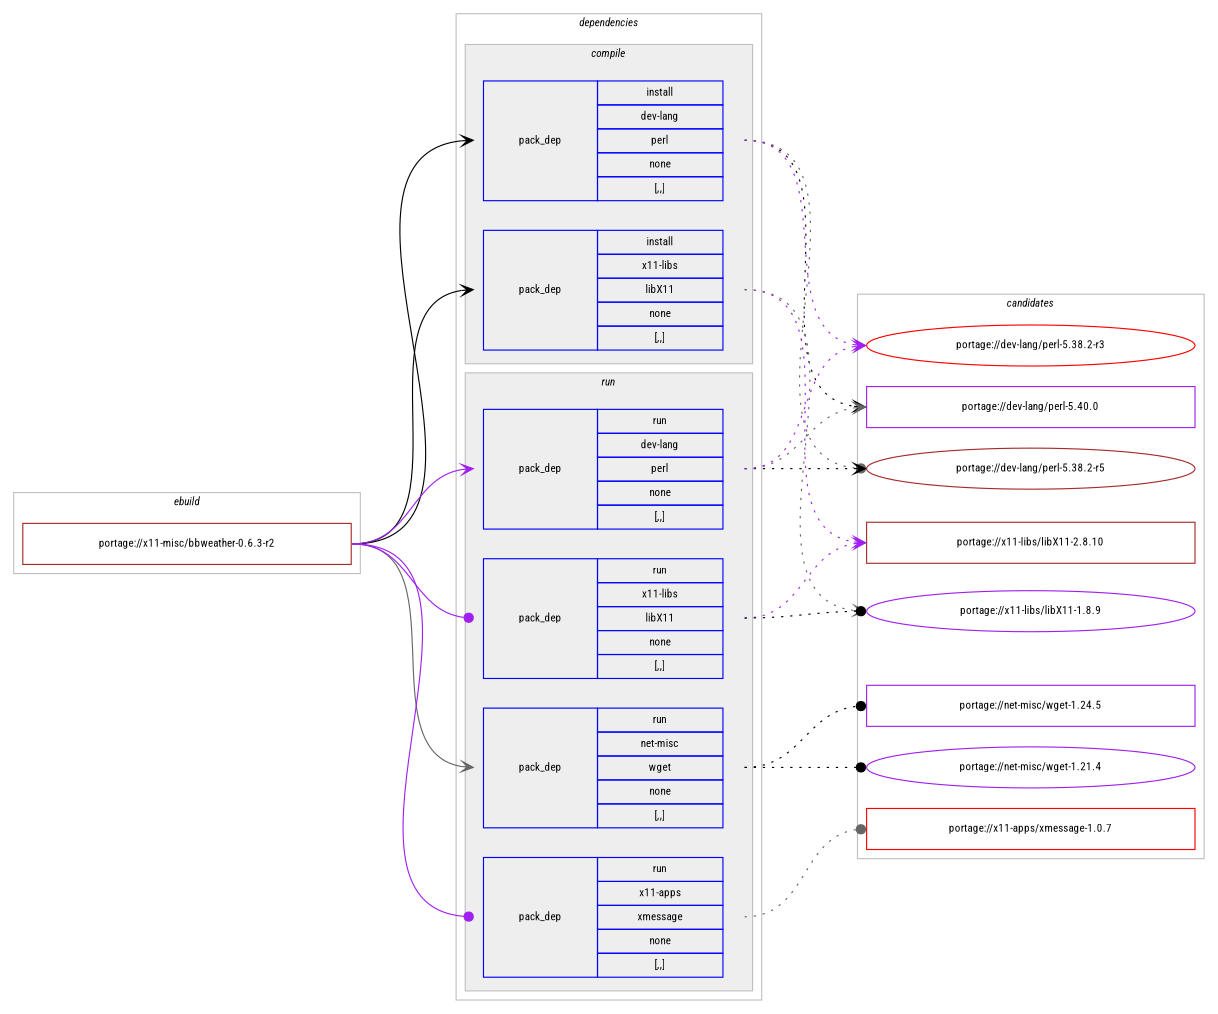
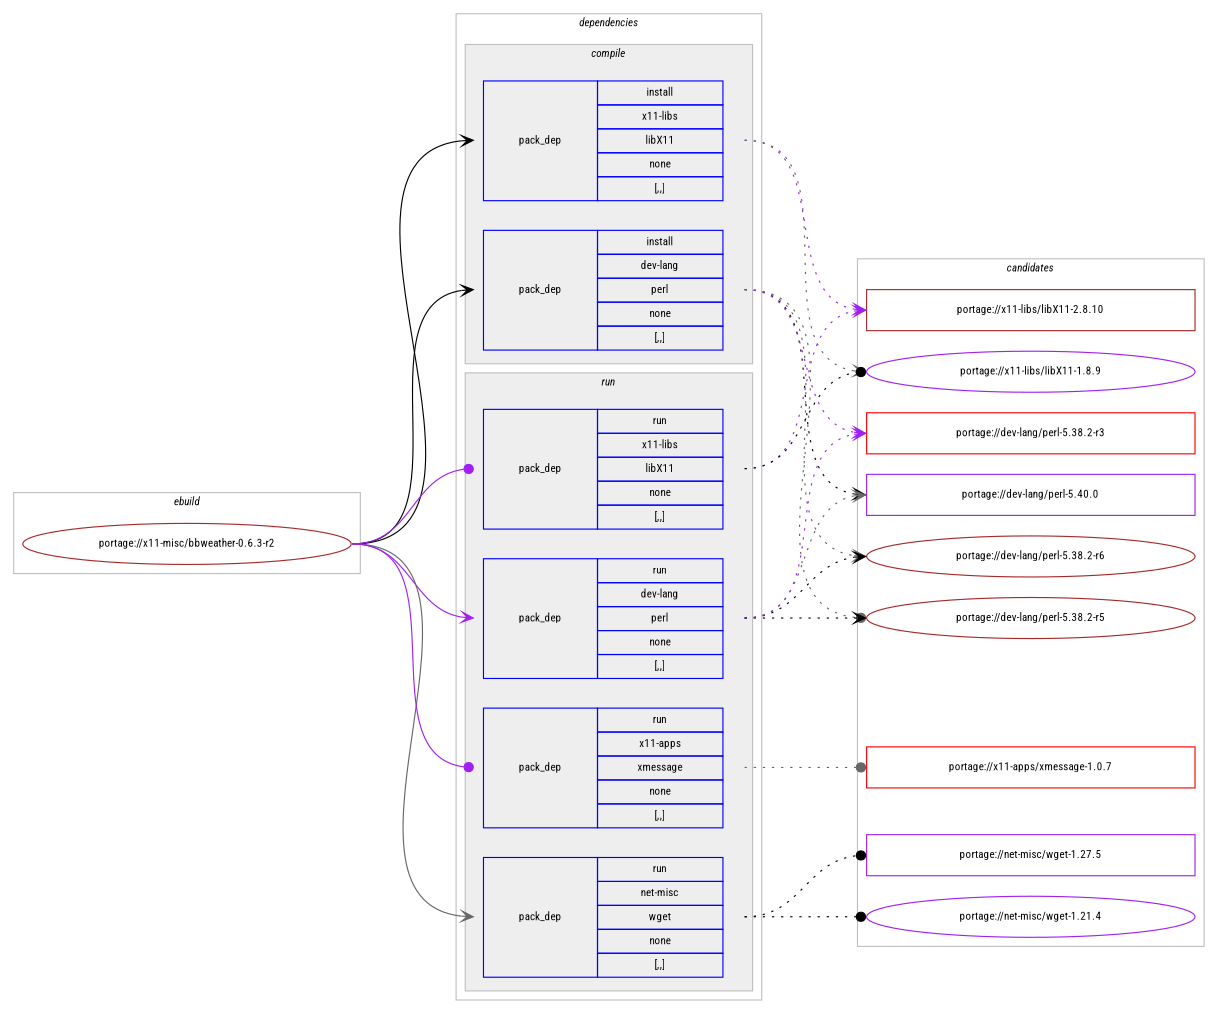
(1031, 346) -> (1031, 433)
(187, 544) -> (187, 544)
none -> (1031, 556)
(1031, 706) -> (1031, 855)
